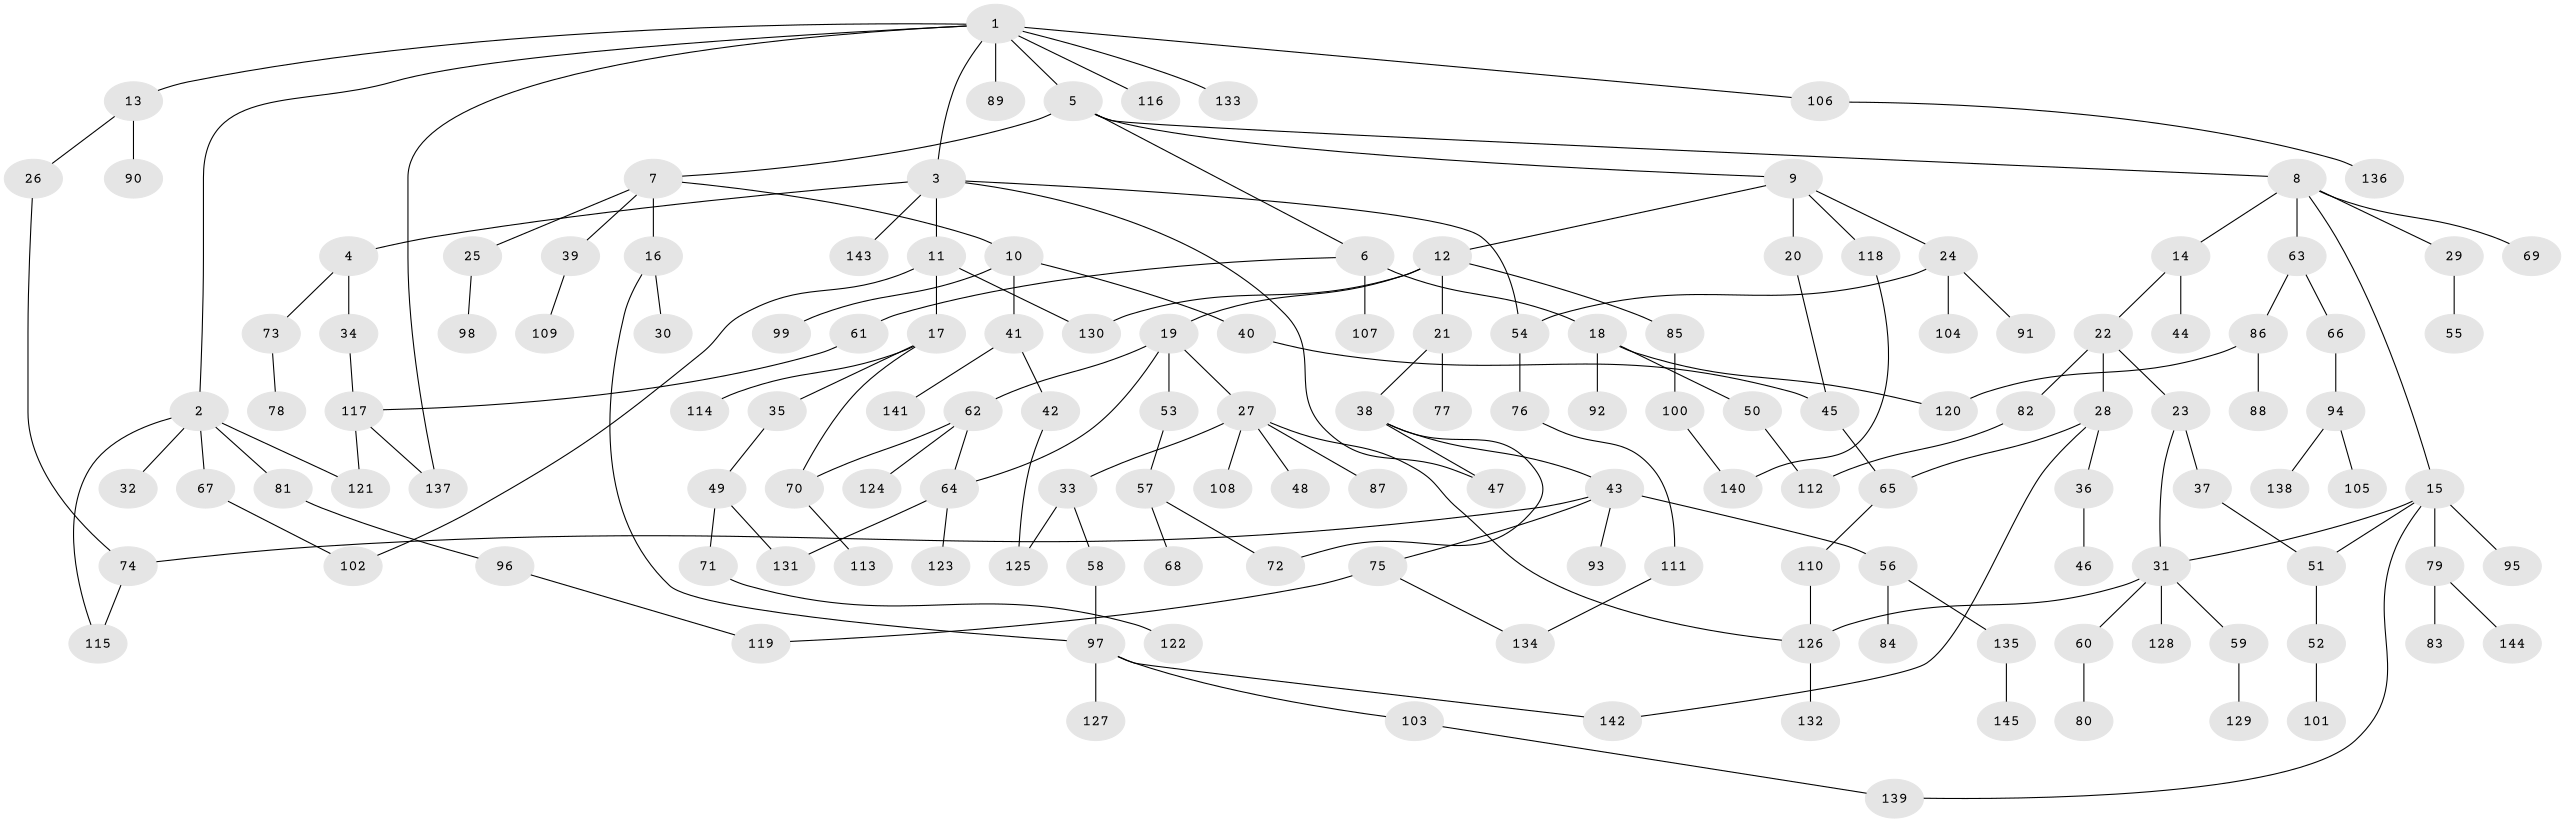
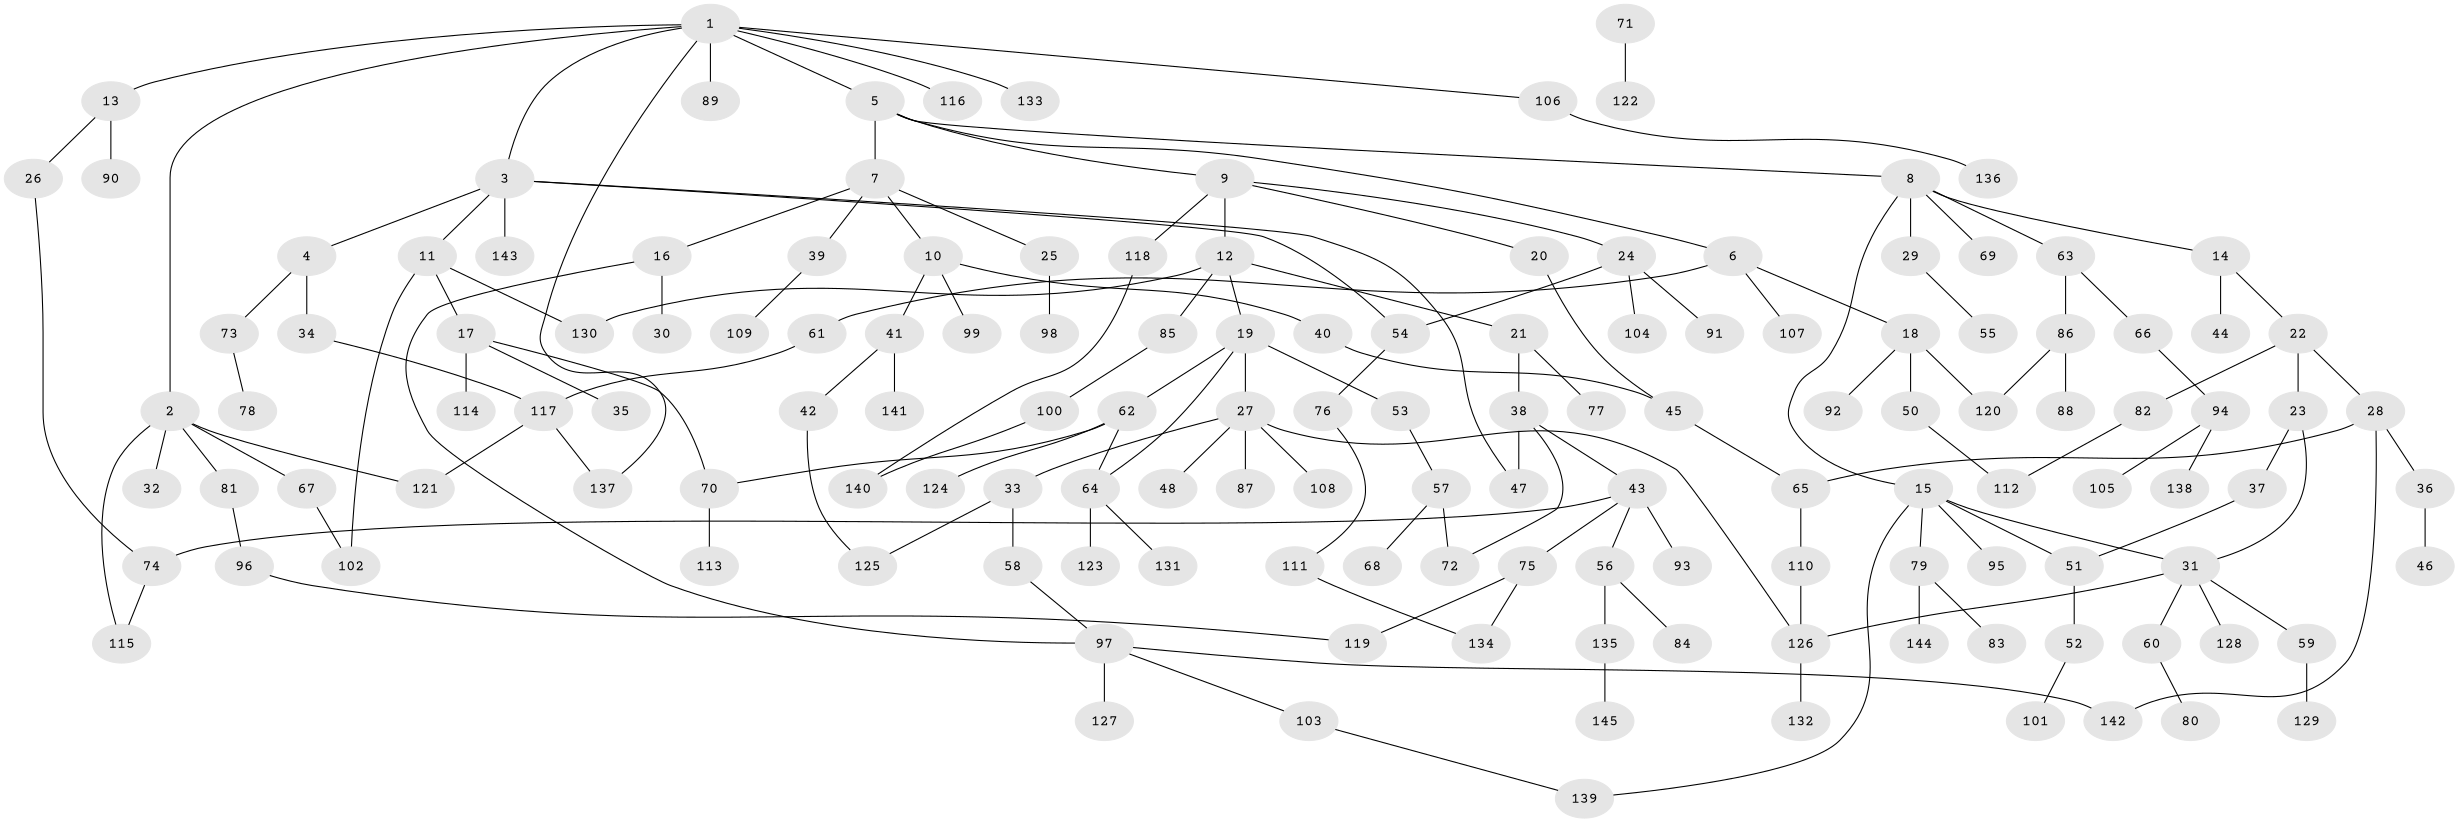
(717, 489) -> none
